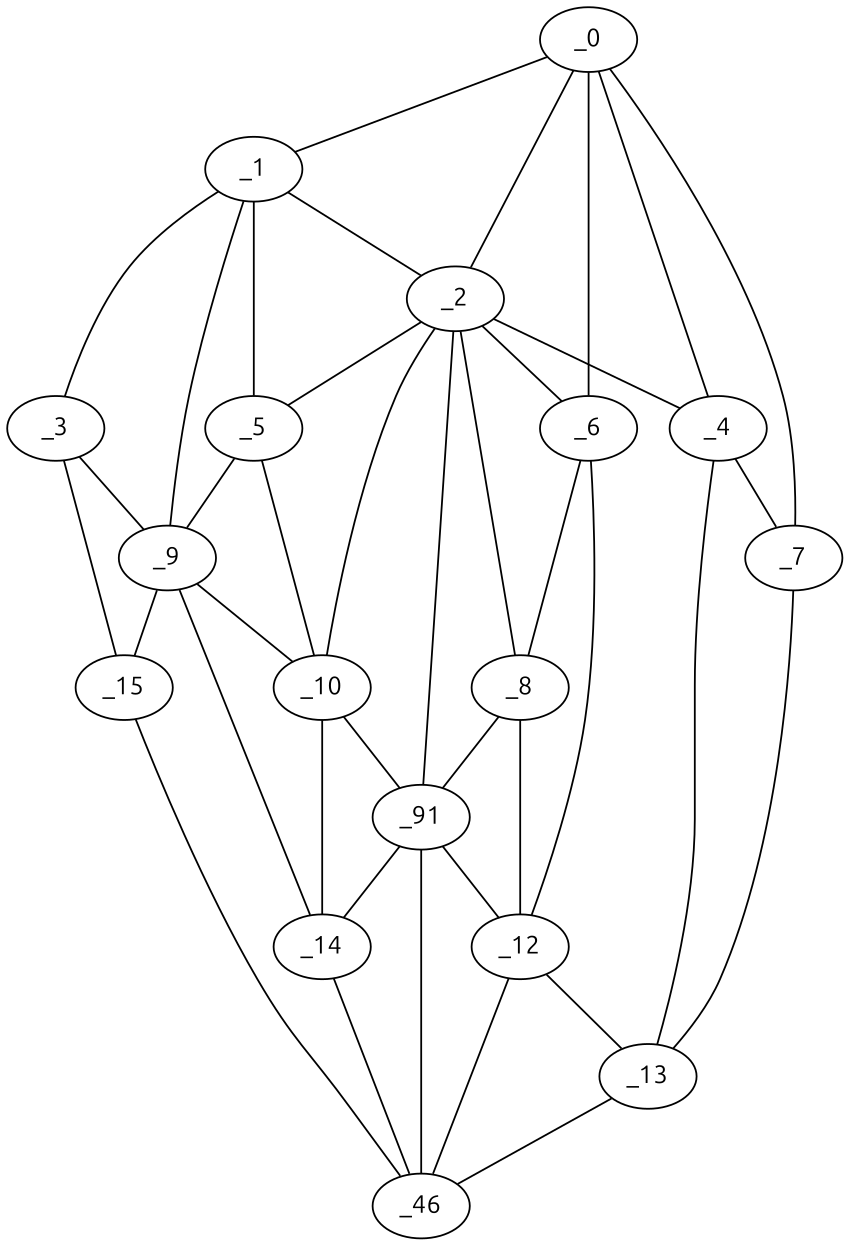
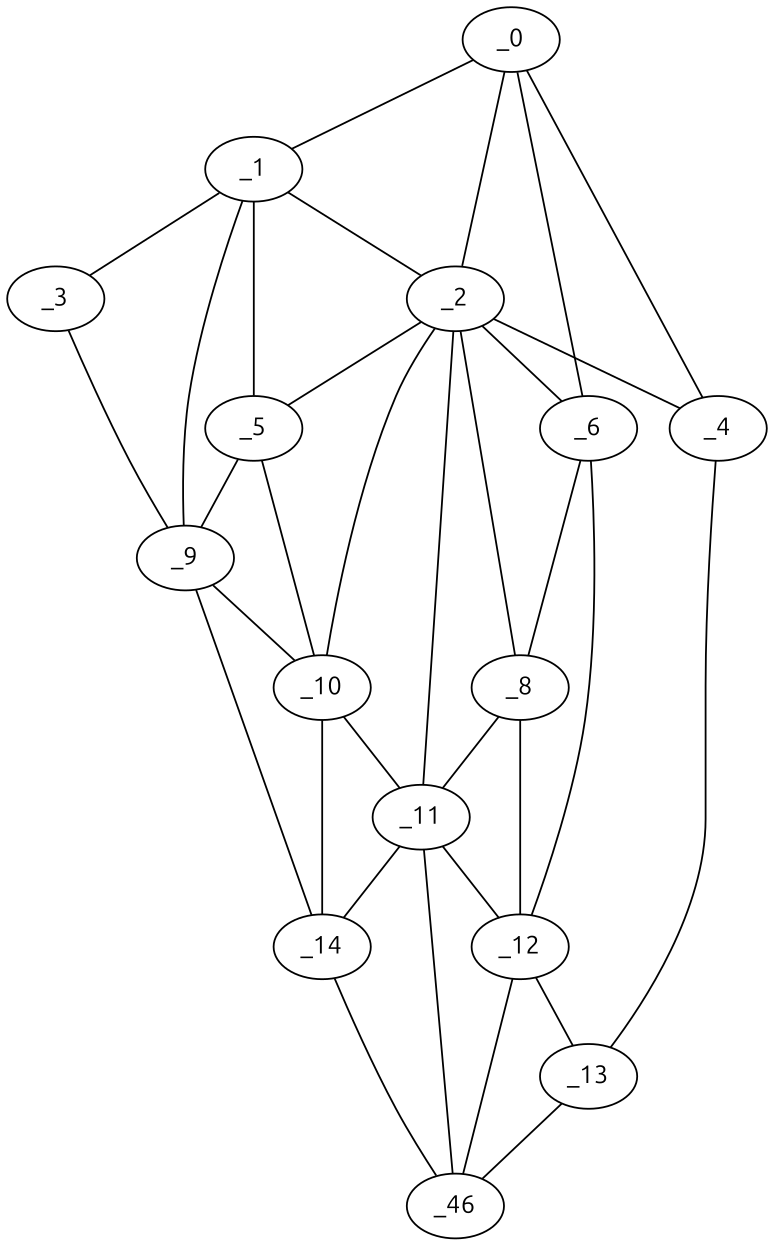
(794, 558) -> none
(124, 688) -> none
(421, 817) -> (421, 817)
